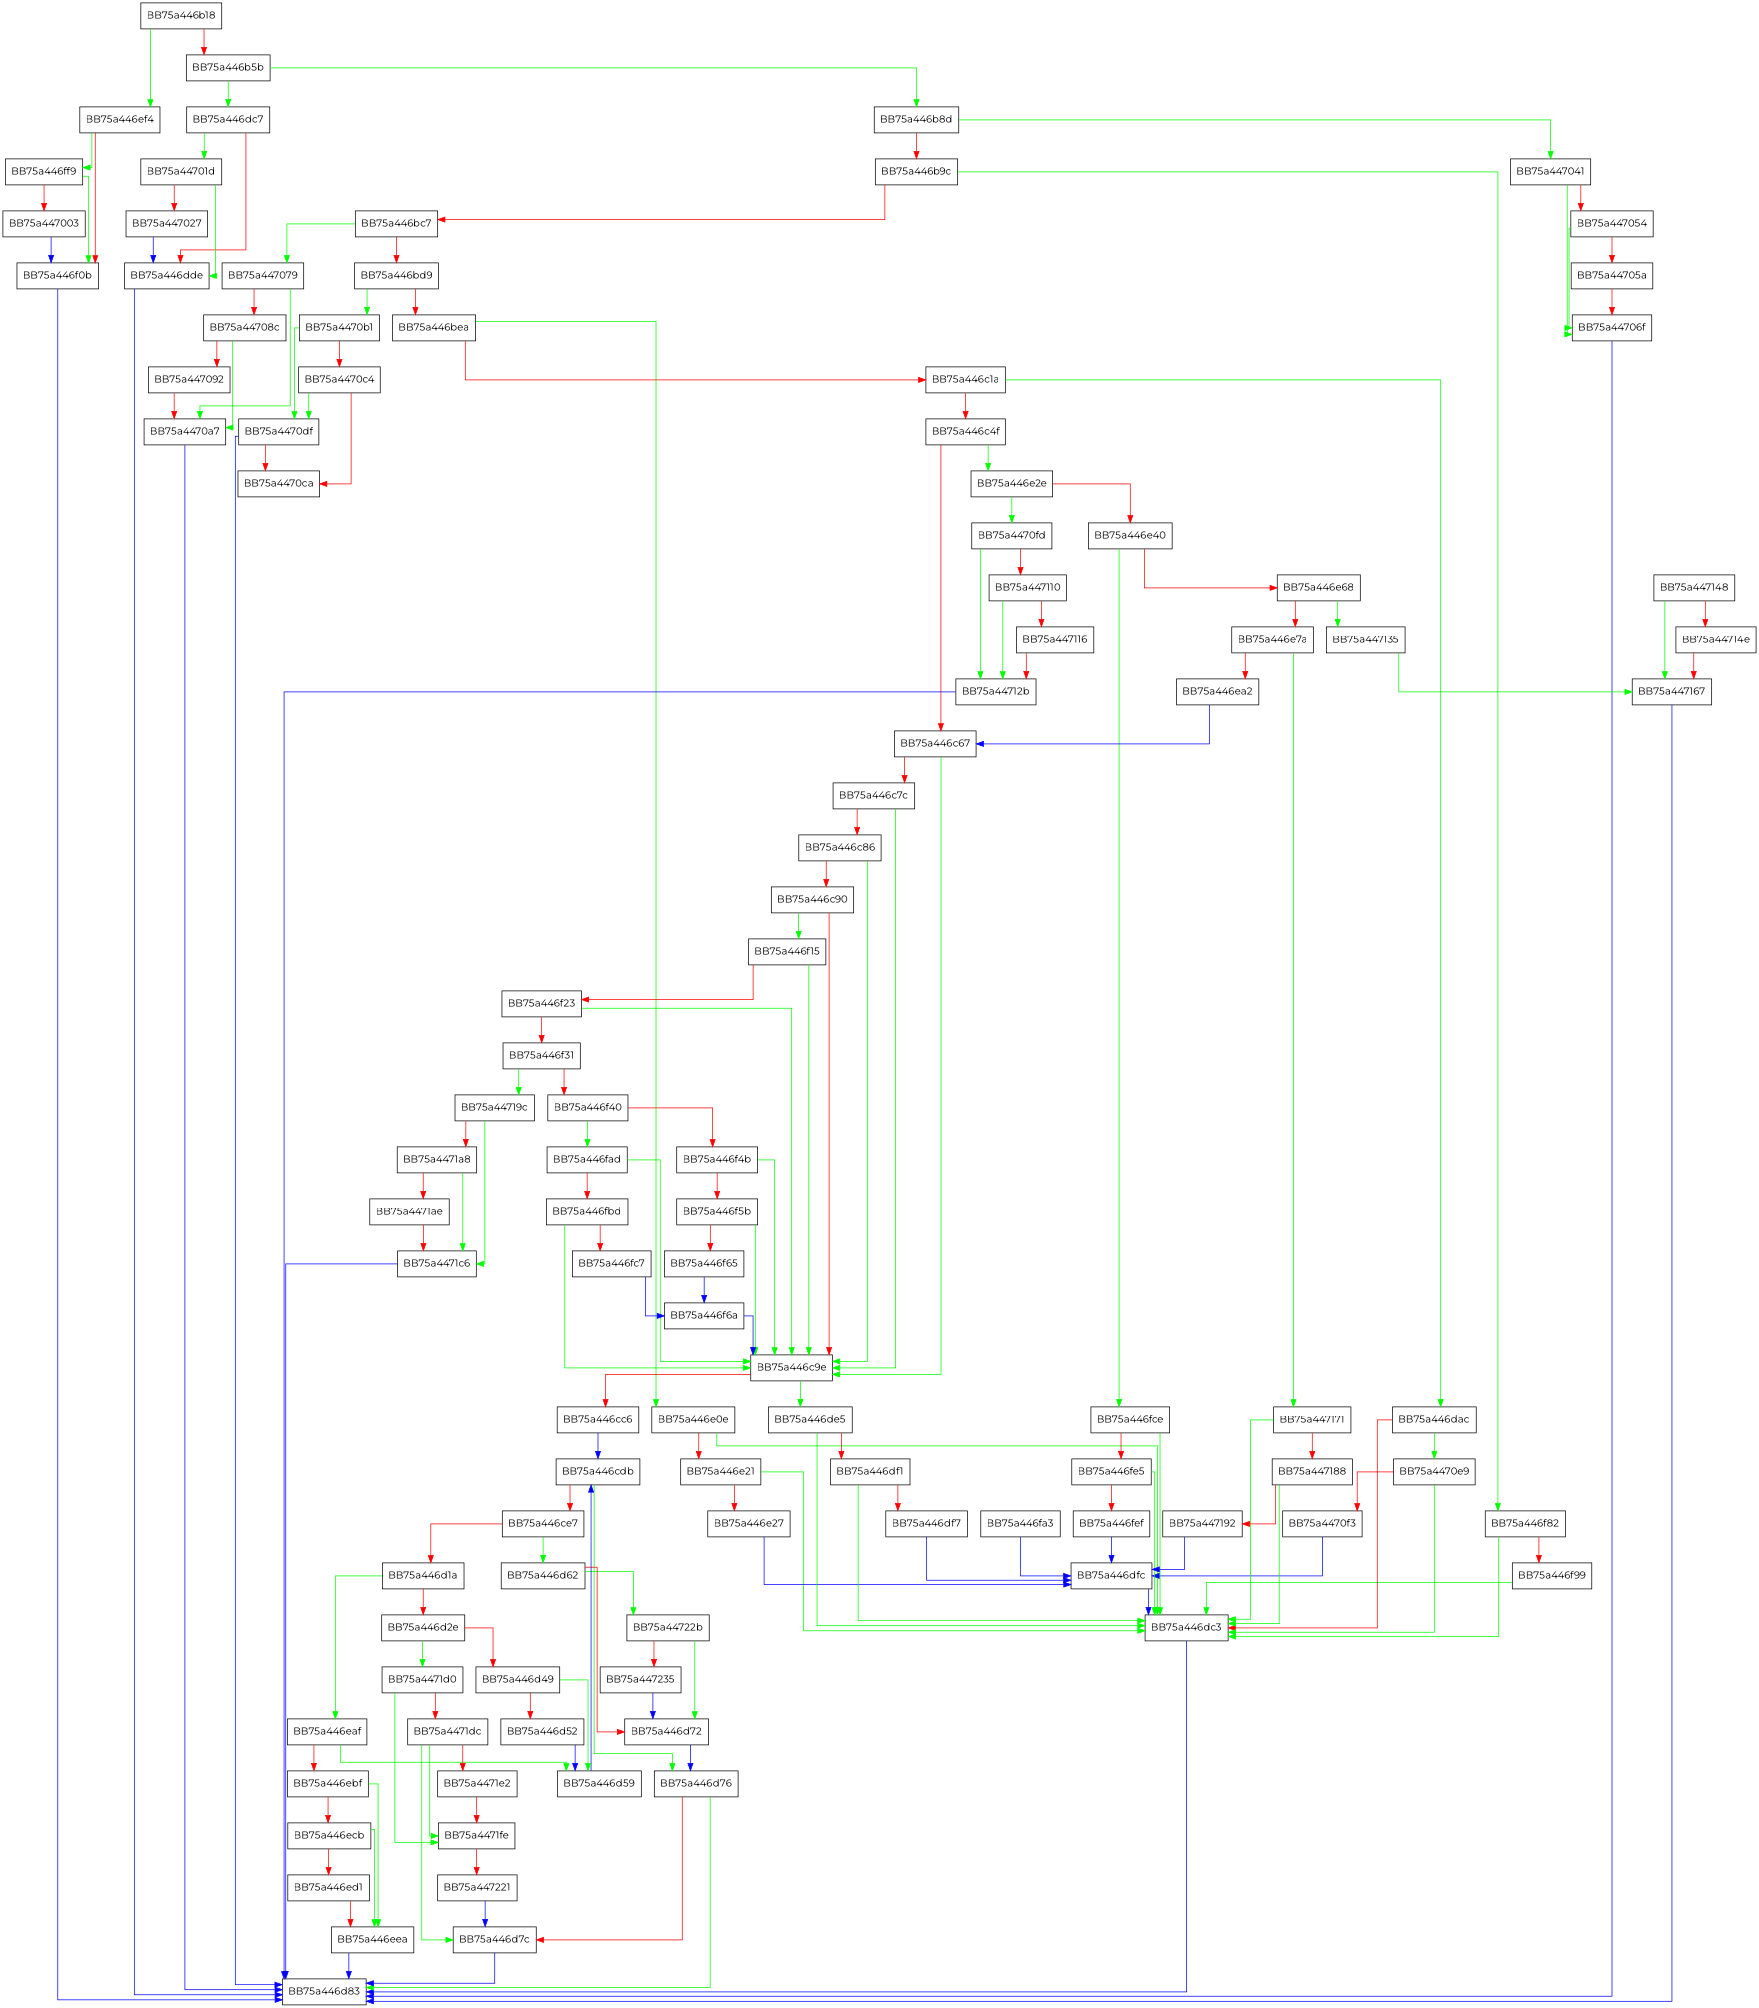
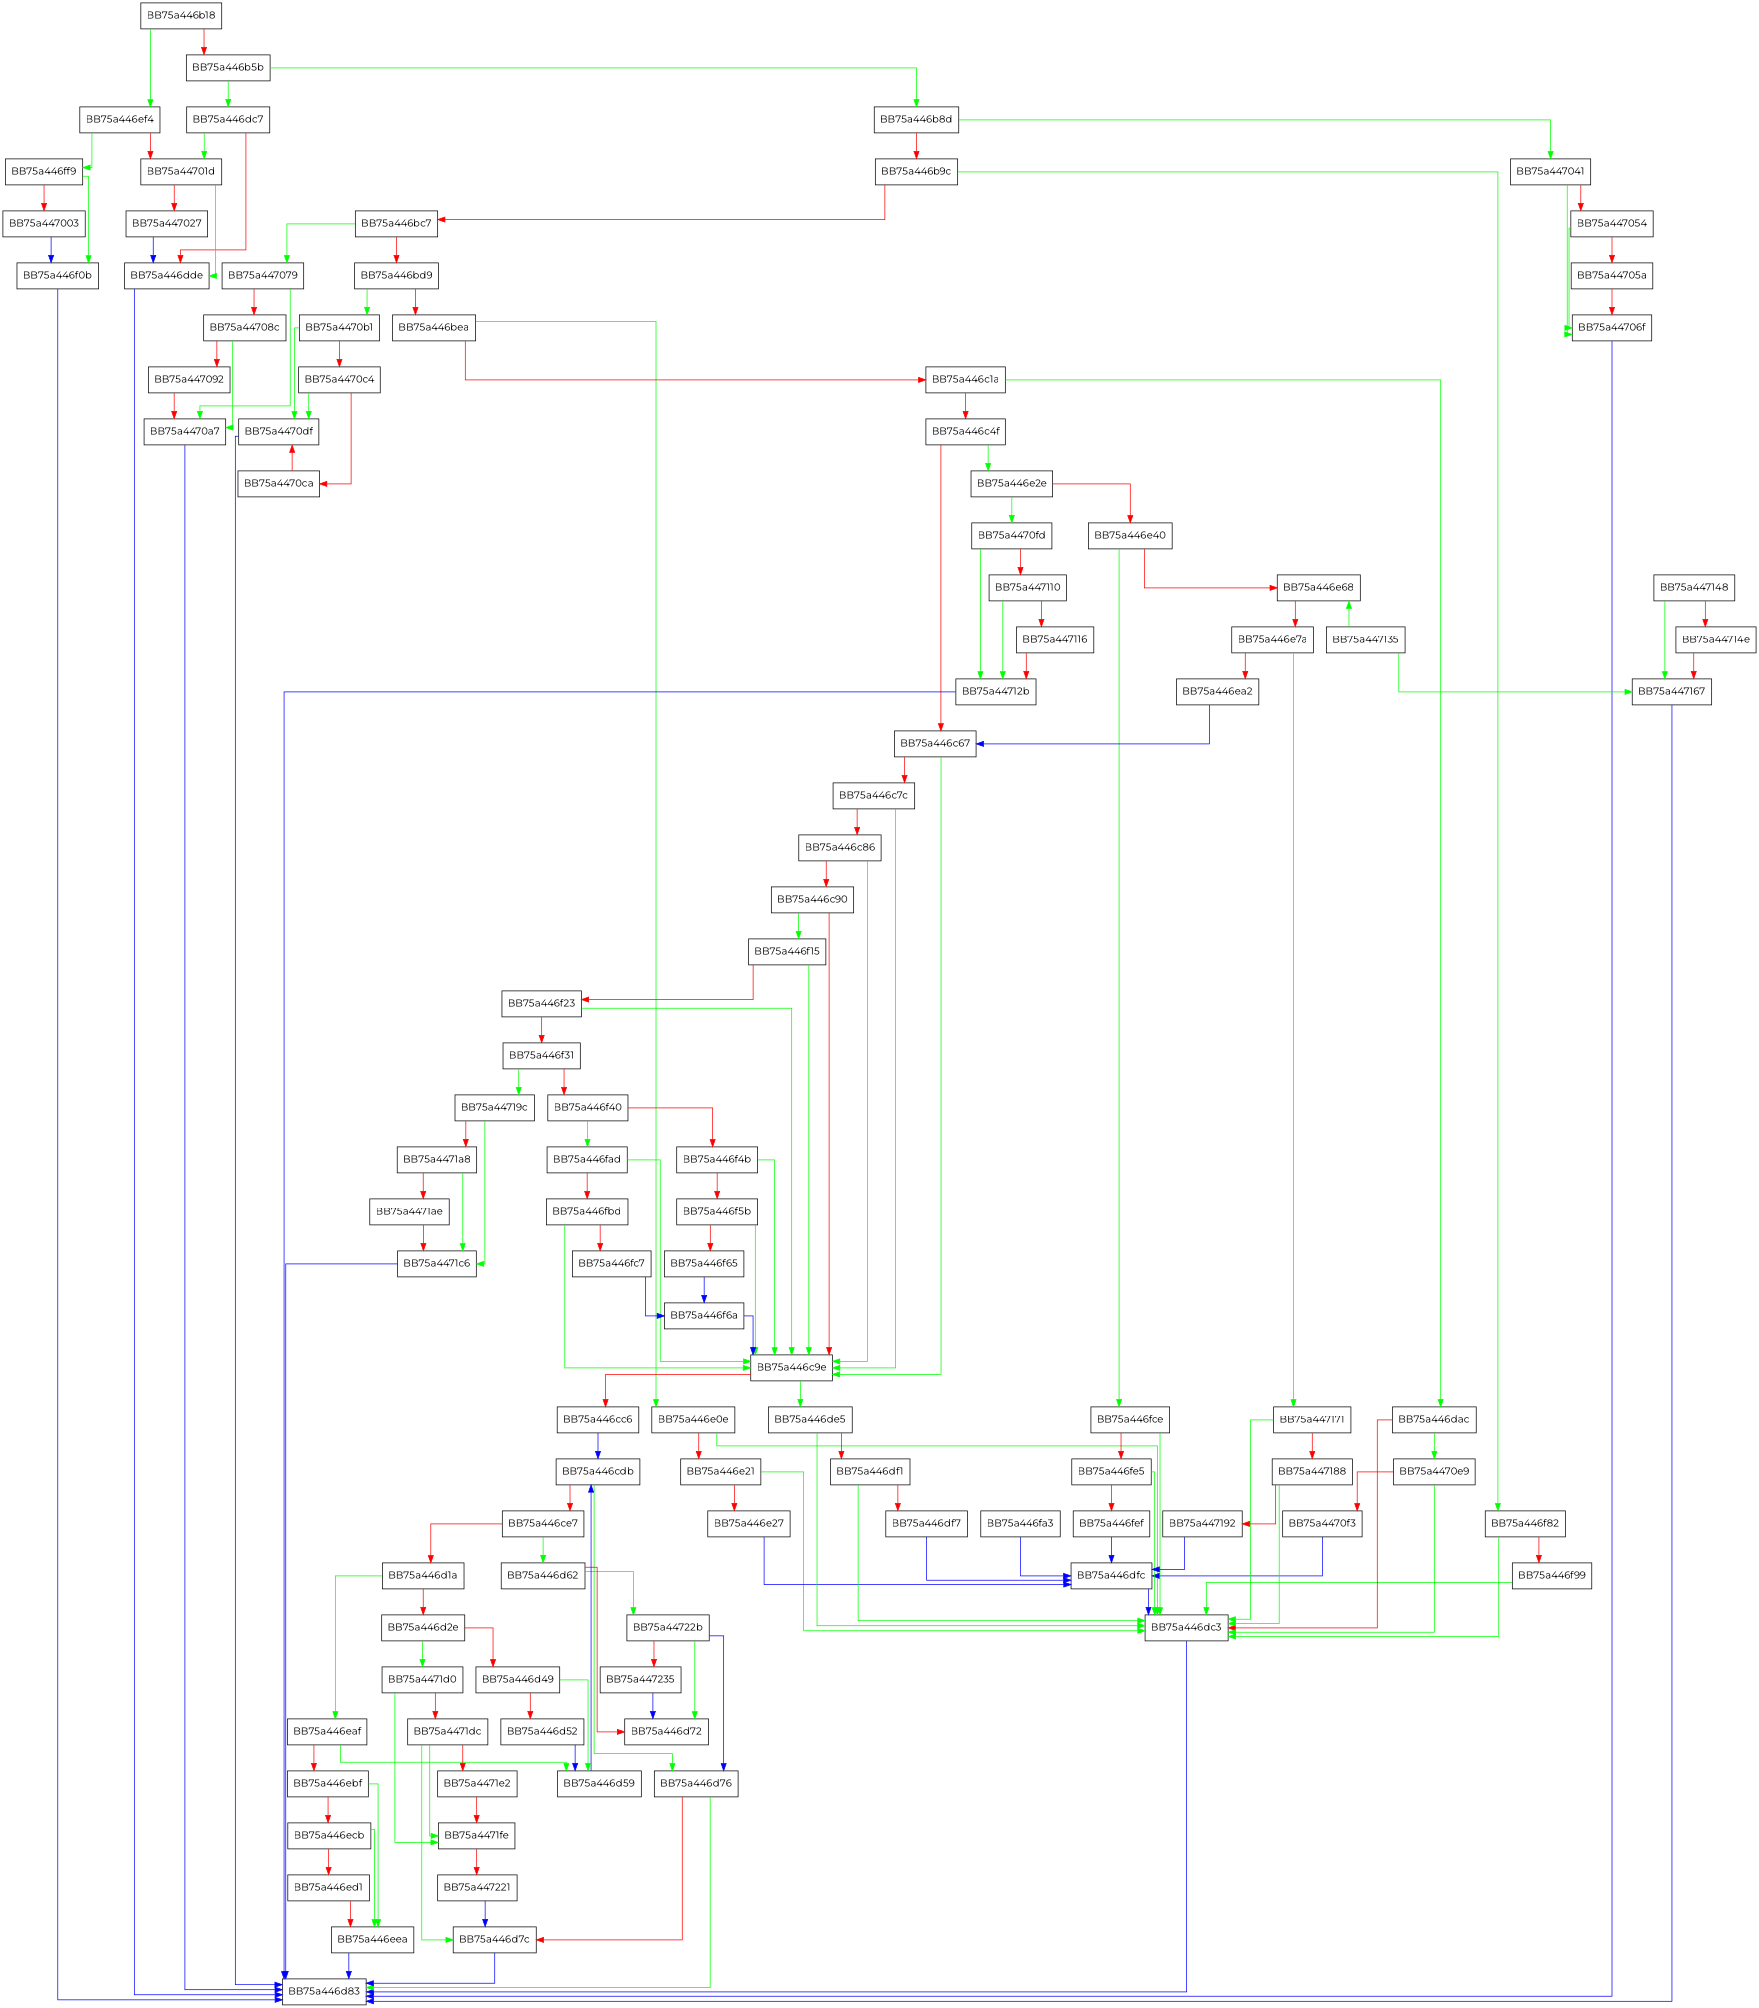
(95, 194) -> (150, 142)
(265, 454) -> (292, 462)
(1338, 610) -> (1349, 618)
(690, 1754) -> (724, 1693)
